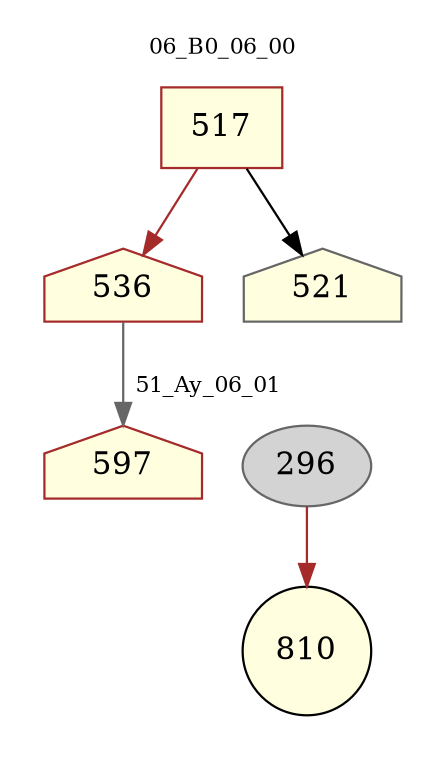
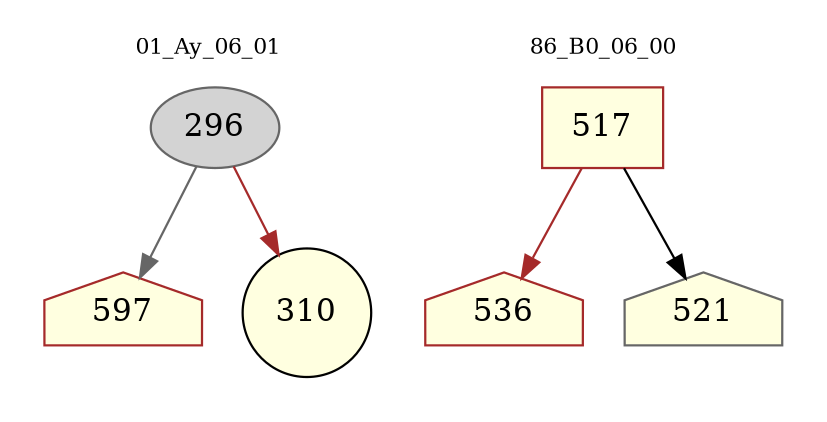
(223, 48) -> (604, 48)
(123, 380) -> (173, 212)
(208, 386) -> (208, 48)
(307, 651) -> (307, 313)
